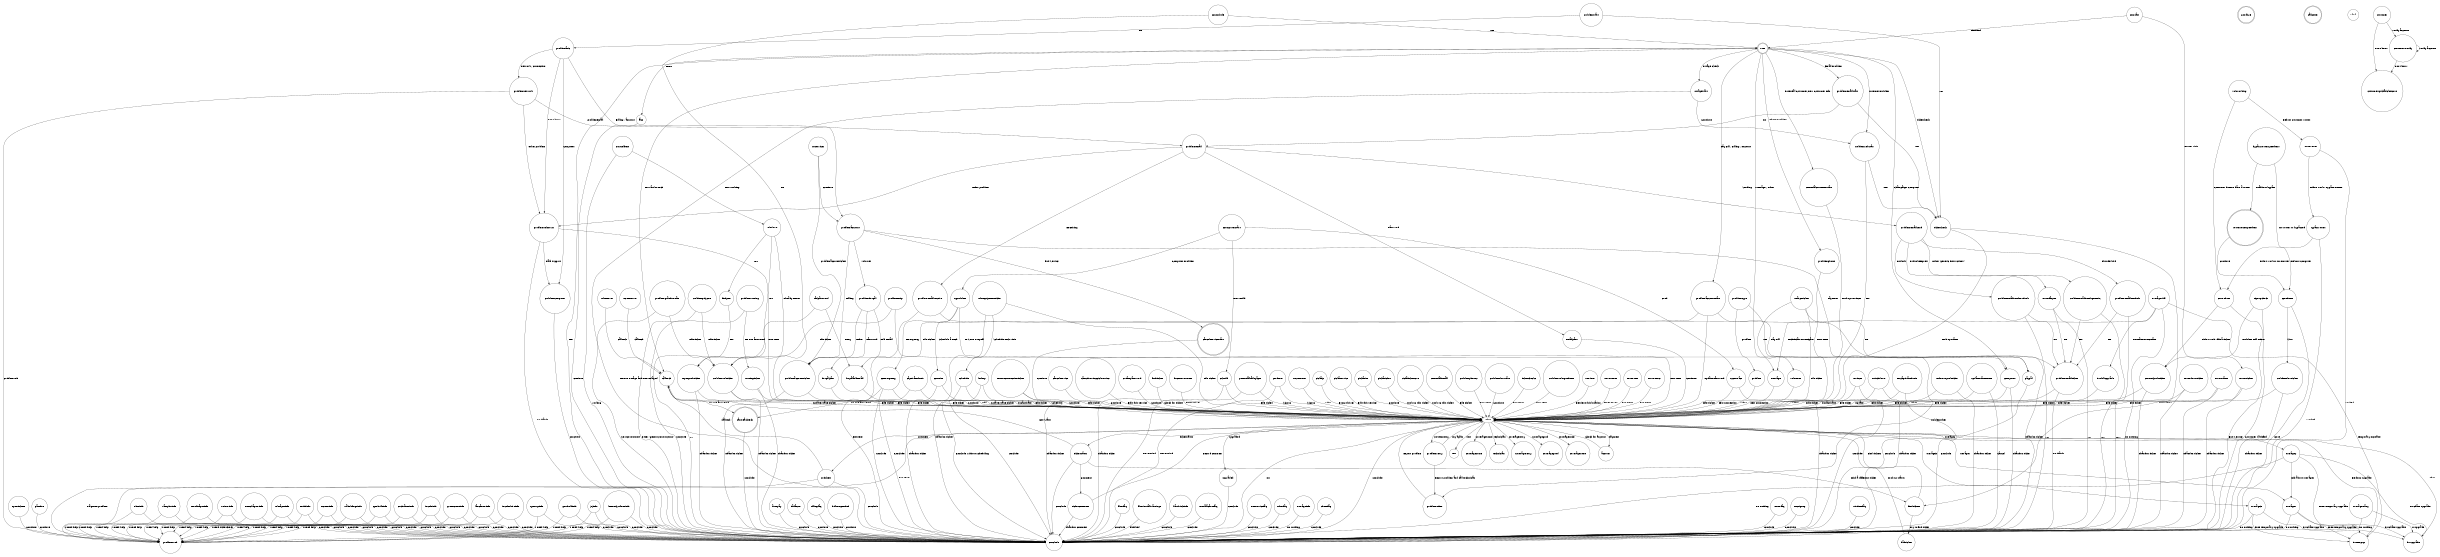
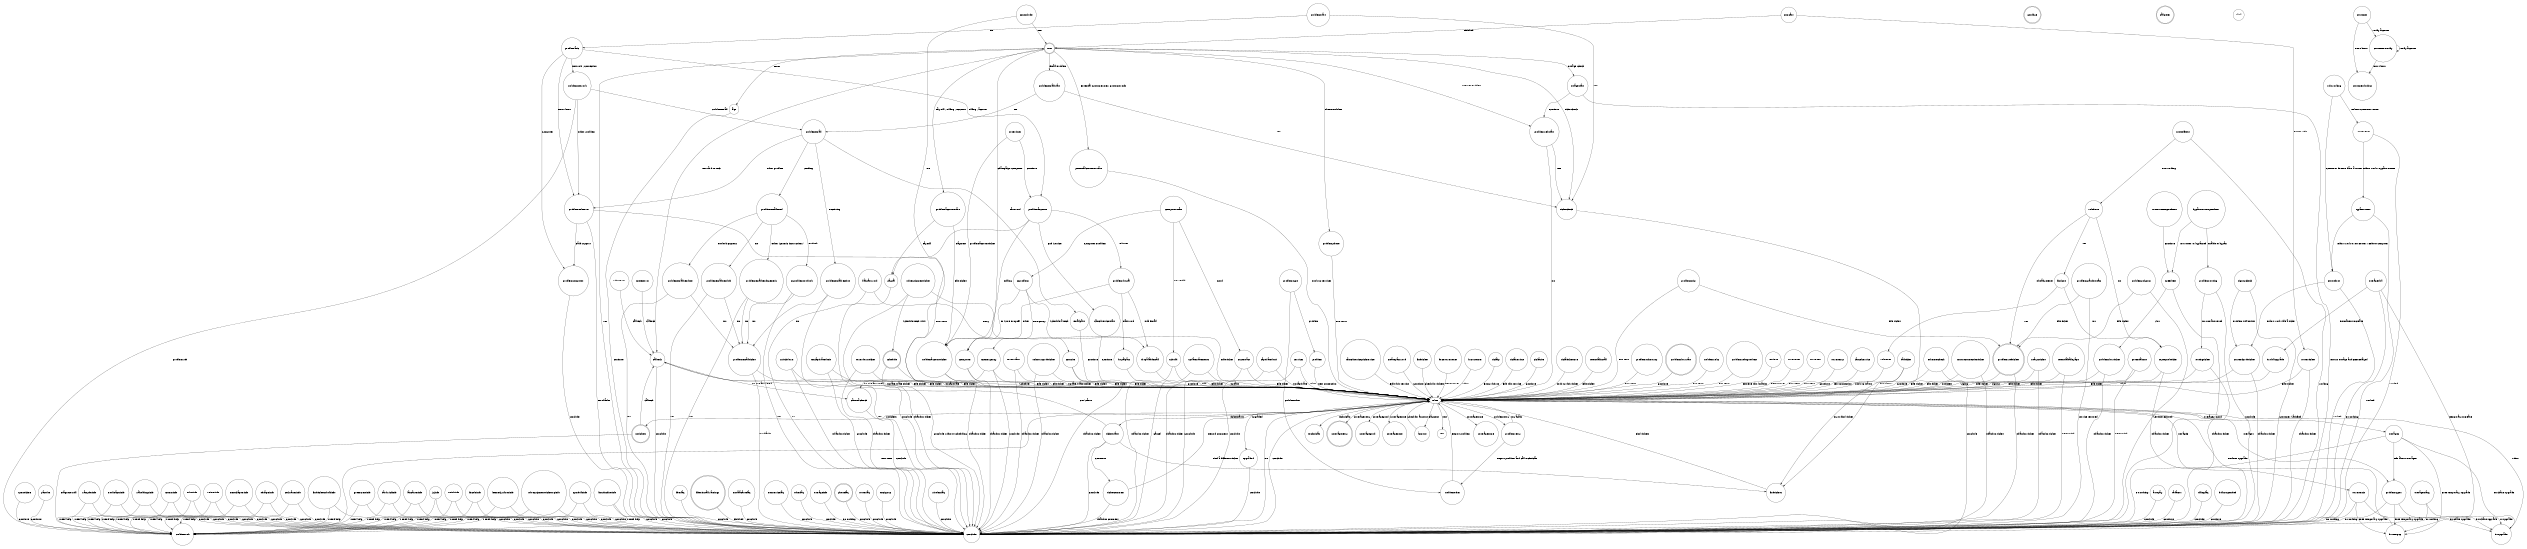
(2382, 91) -> (2362, 86)
(2253, 186) -> (2207, 247)
(2245, 228) -> (2165, 209)
(2109, 261) -> (757, 244)
(2013, 299) -> (802, 281)
(2049, 299) -> (680, 281)
(1213, 339) -> (1105, 321)
(1757, 340) -> (1971, 312)
(723, 378) -> (2009, 360)
(964, 378) -> (892, 360)
(982, 378) -> (1936, 360)
(1278, 378) -> (2140, 360)
(1384, 378) -> none
(1469, 378) -> (1647, 360)
(1500, 378) -> (1681, 360)
(1529, 378) -> (1711, 360)
(1776, 378) -> none
(1817, 378) -> (1947, 384)
(1846, 389) -> none
(1646, 411) -> none
(745, 420) -> (859, 400)
(658, 437) -> (2163, 417)
(858, 437) -> (880, 417)
(2118, 437) -> (673, 417)
(2236, 437) -> (2337, 417)
(1523, 454) -> (1340, 434)
(826, 478) -> (641, 434)
(97, 506) -> (69, 493)
(537, 506) -> (544, 493)
(570, 506) -> (324, 493)
(1150, 506) -> (708, 493)
(1326, 506) -> (844, 493)
(2257, 506) -> (2359, 493)
(2291, 506) -> (2394, 493)
(1911, 524) -> (1835, 415)
(222, 527) -> (490, 519)
none -> (294, 530)
(911, 534) -> (659, 514)
